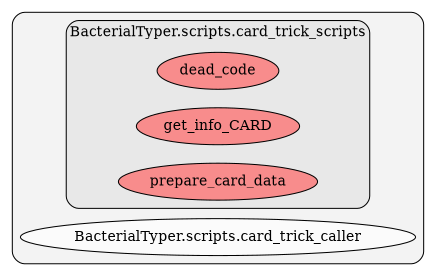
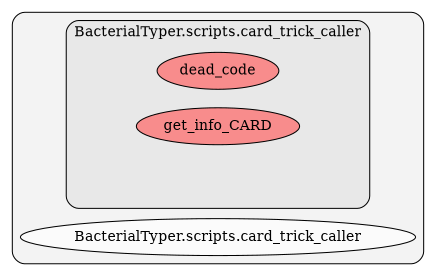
(218, 32) -> (218, 32)
(218, 182) -> none
